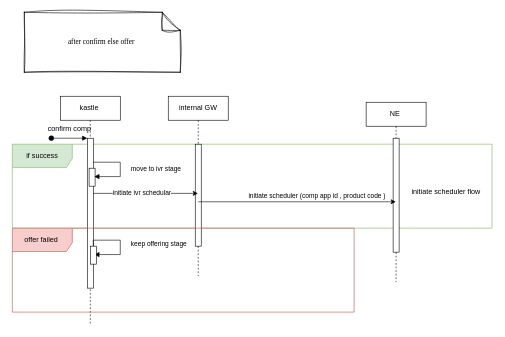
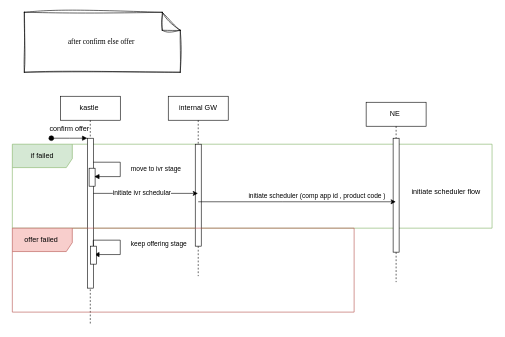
(70, 129) -> (70, 129)
(42, 156) -> (42, 156)
